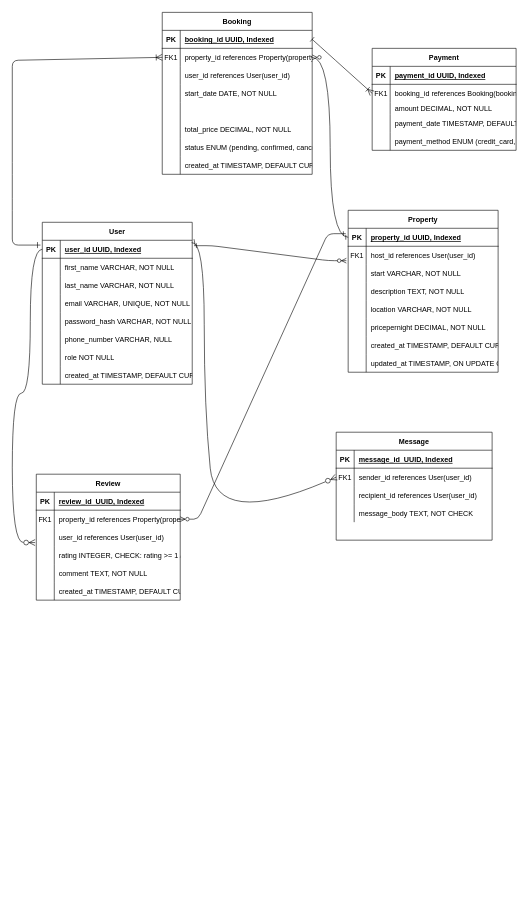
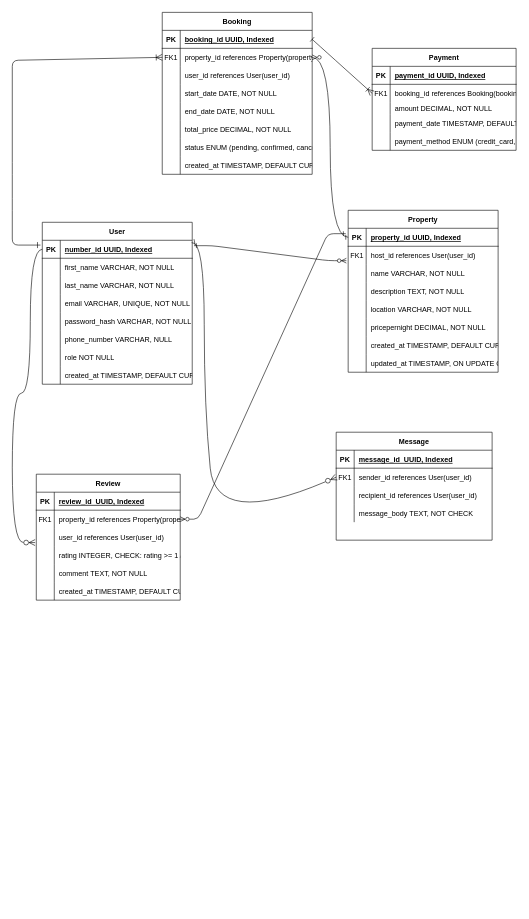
none -> (246, 111)
(103, 250) -> (107, 250)
(413, 274) -> (411, 274)
